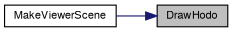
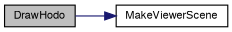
(131, 16) -> (90, 16)
